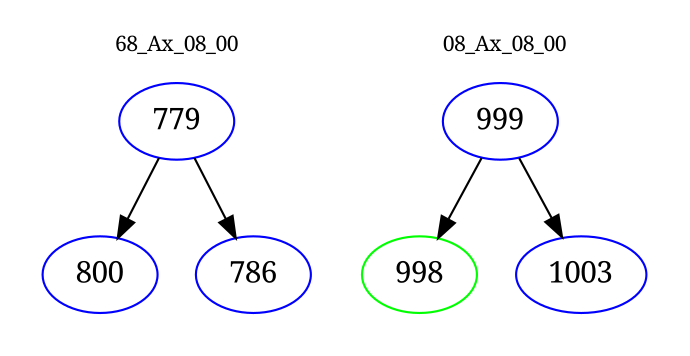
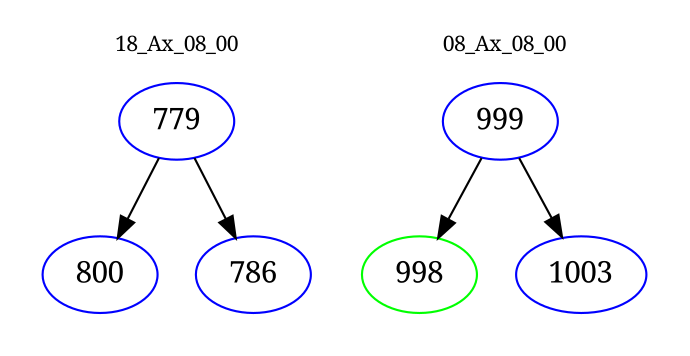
(177, 46) -> (177, 46)
